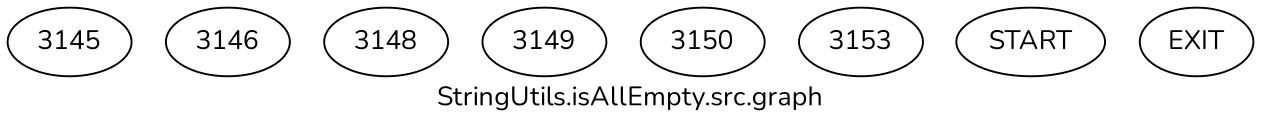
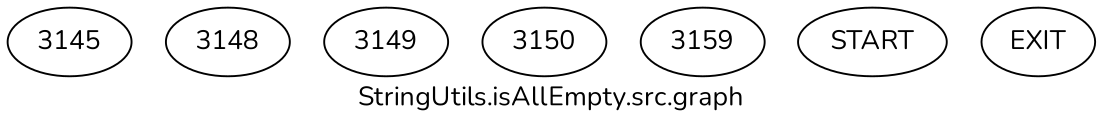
(228, 42) -> none
(861, 42) -> (703, 42)
